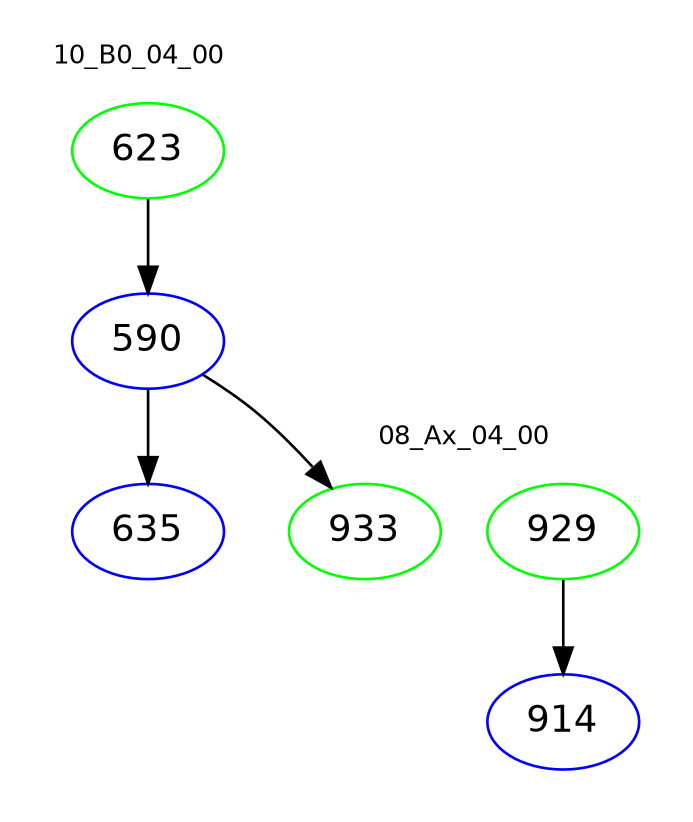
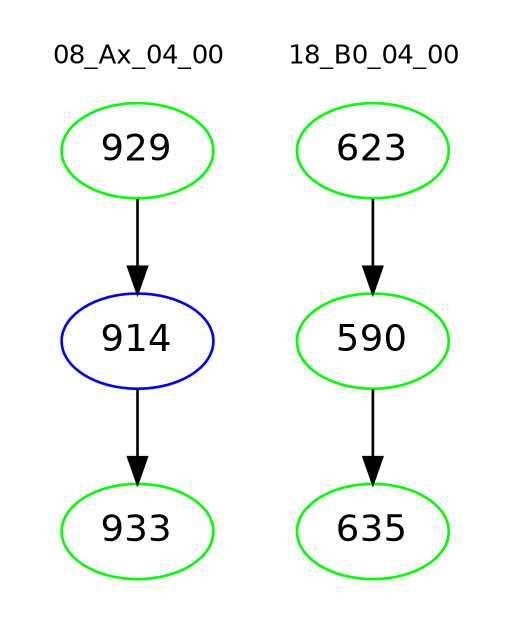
(139, 57) -> (374, 57)
(148, 341) -> (373, 341)
(285, 438) -> (138, 423)
(148, 532) -> (373, 532)
